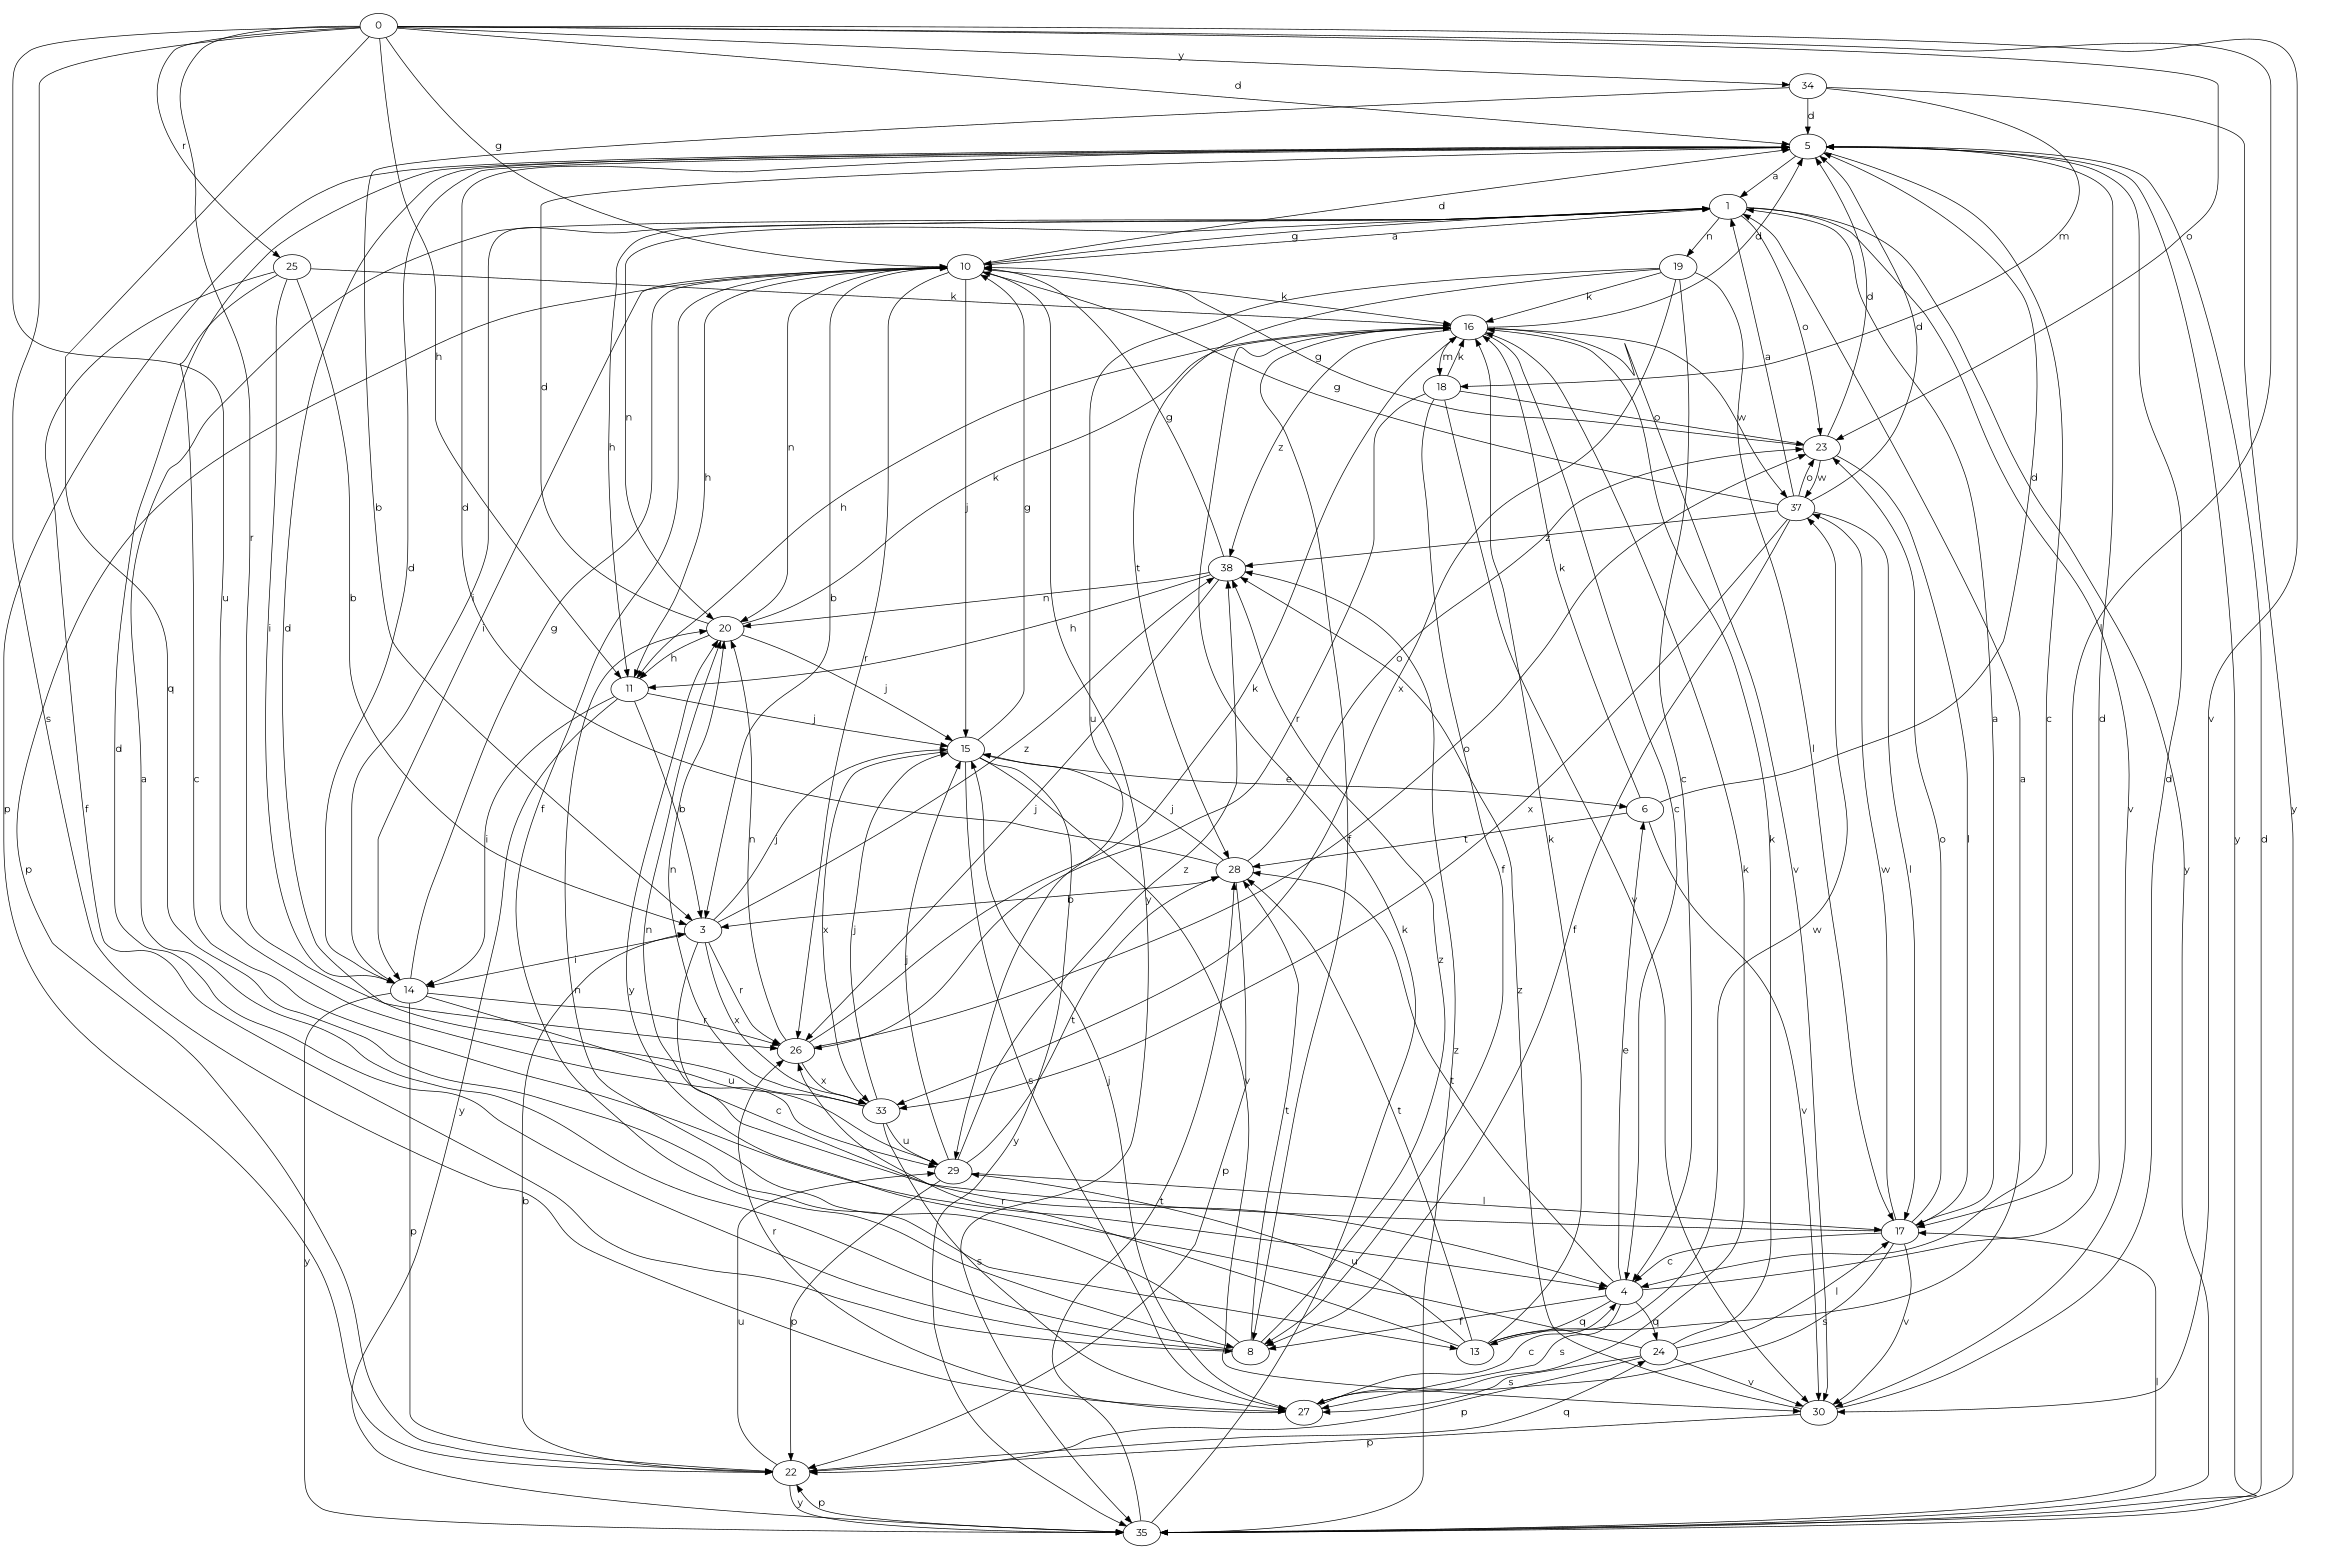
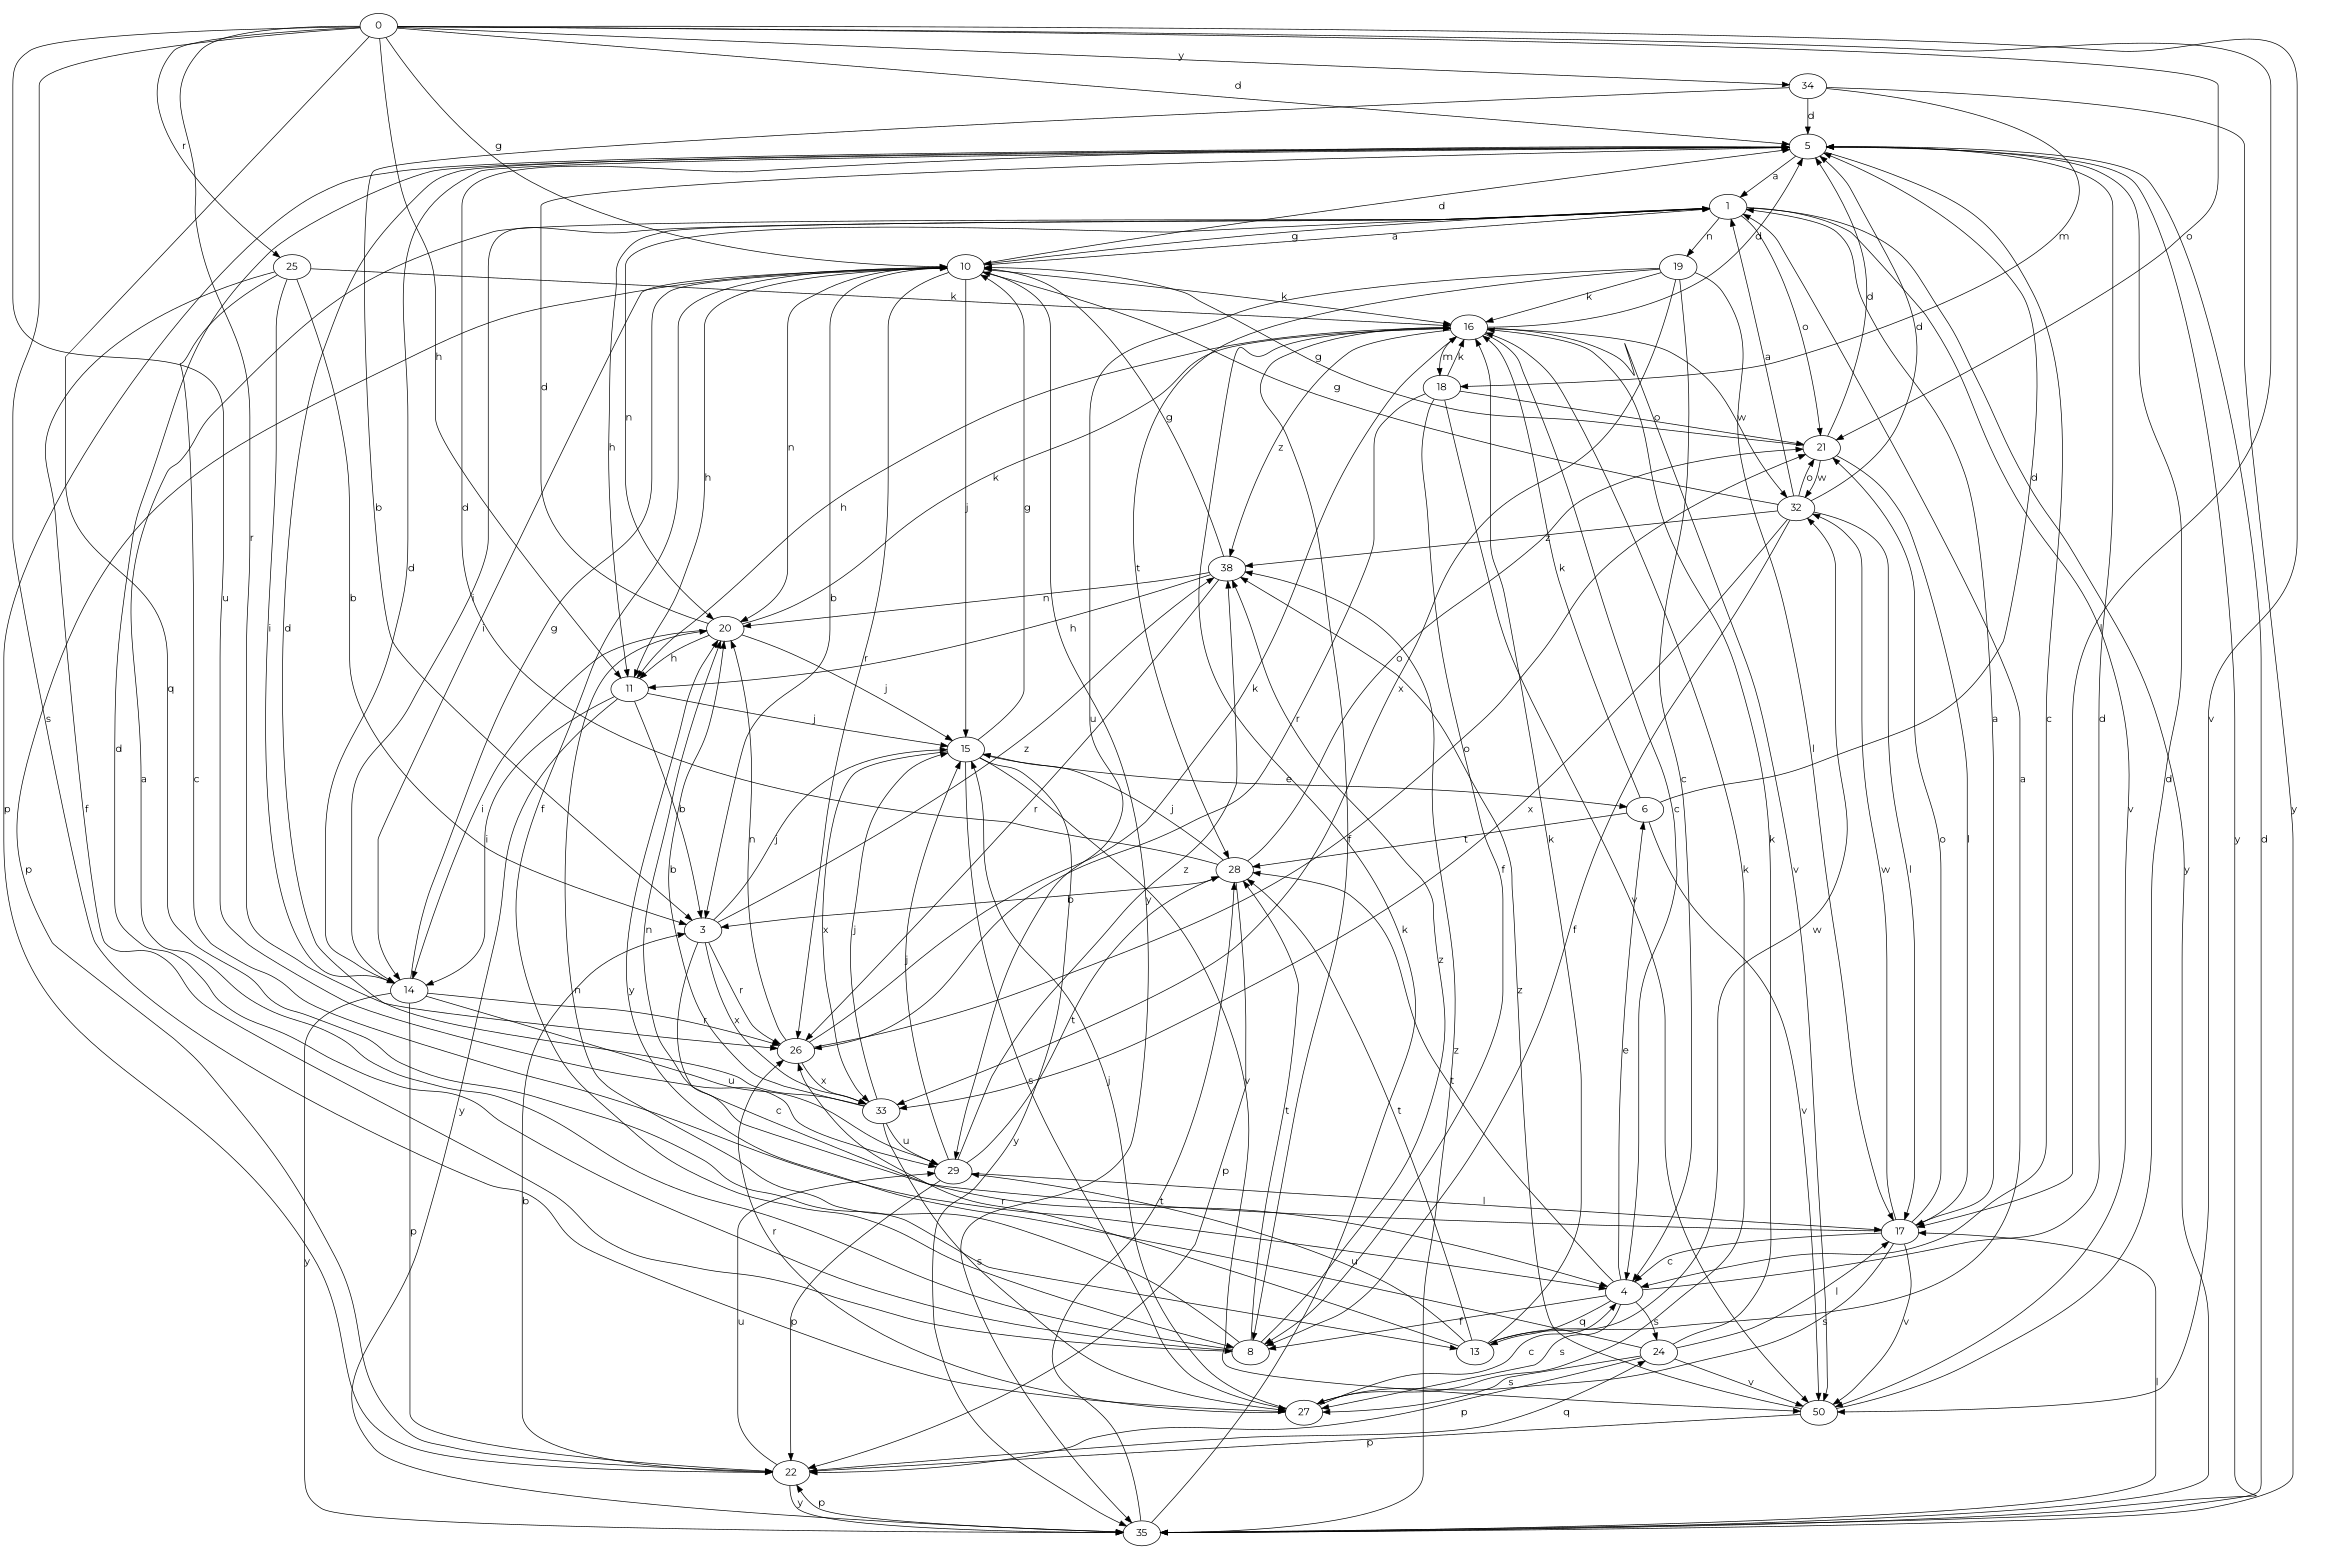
(1822, 448) -> (1822, 448)
(1796, 508) -> (1796, 508)
(1036, 810) -> (1036, 810)
(673, 870) -> (673, 870)
(560, 960) -> (509, 750)
(1656, 1322) -> (1656, 1322)
(1819, 1413) -> (1819, 1413)
